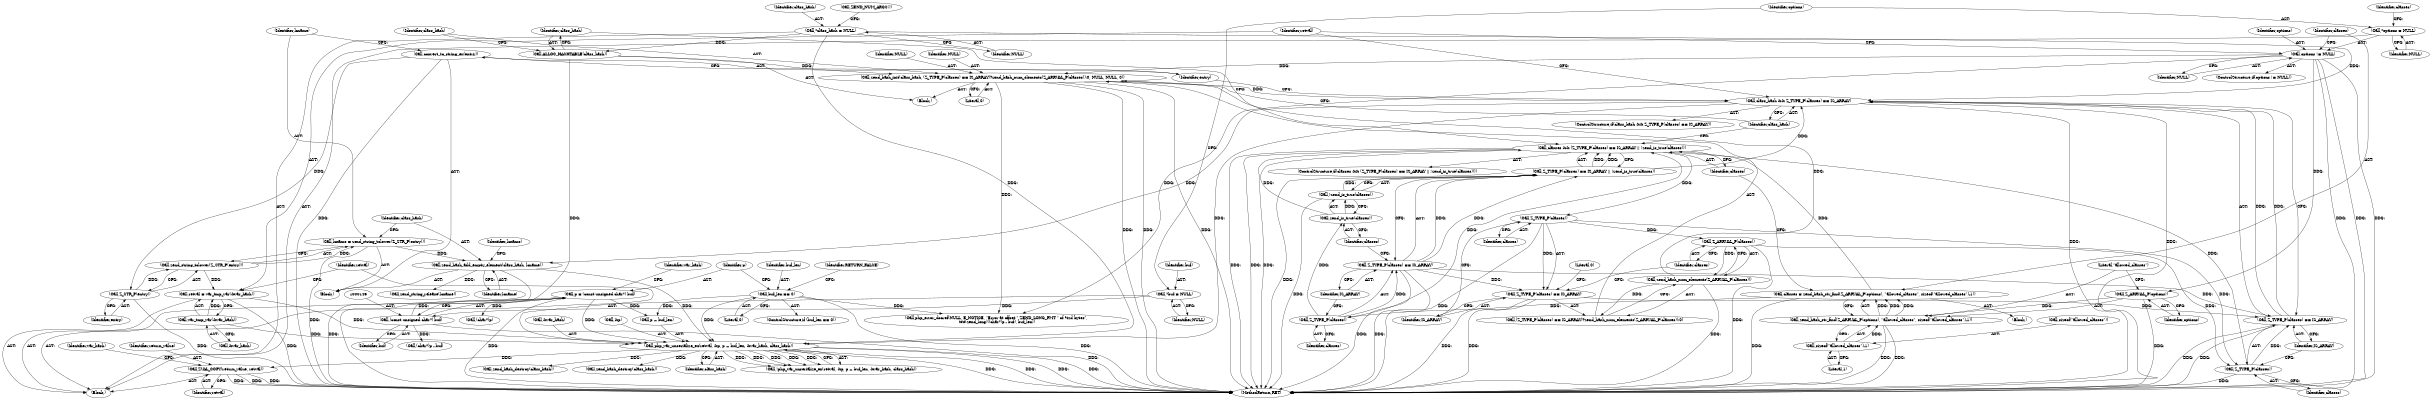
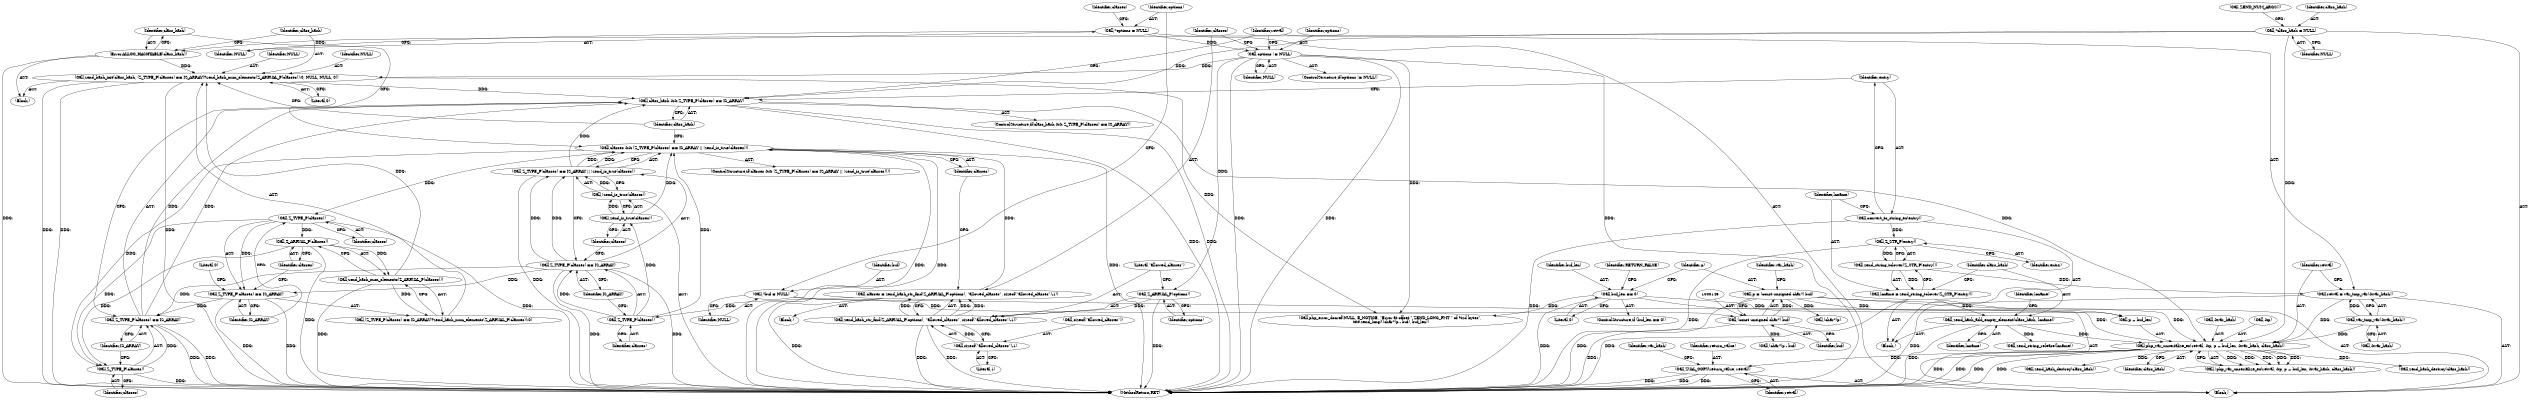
(2363, 43) -> (1213, 43)
(570, 54) -> (148, 54)
(1154, 192) -> none
(1299, 294) -> (684, 294)
